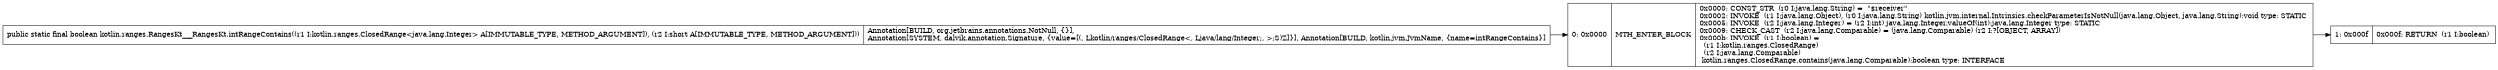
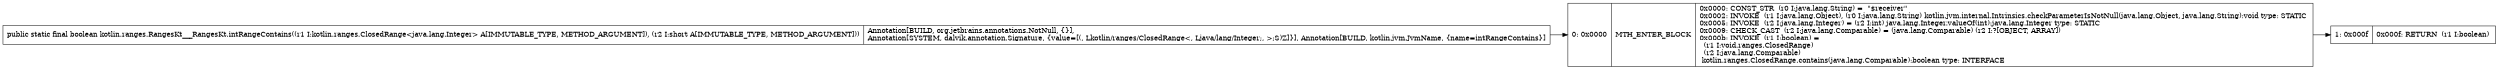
(1759, 46) -> (1757, 46)
